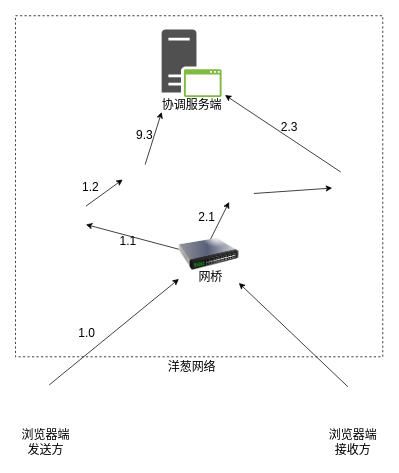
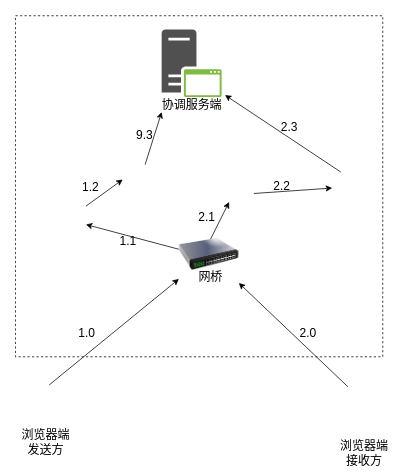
none -> (282, 186)
none -> (308, 333)
(192, 367) -> none
(353, 442) -> (364, 453)
